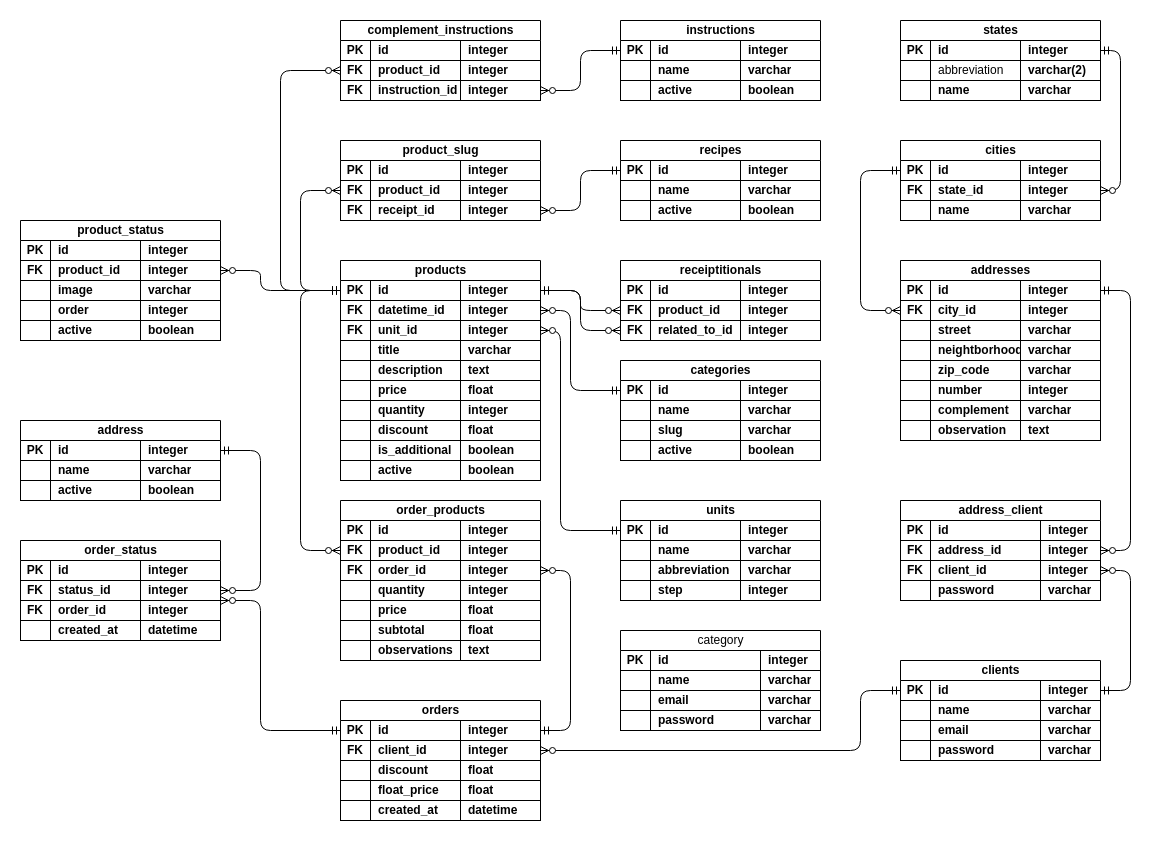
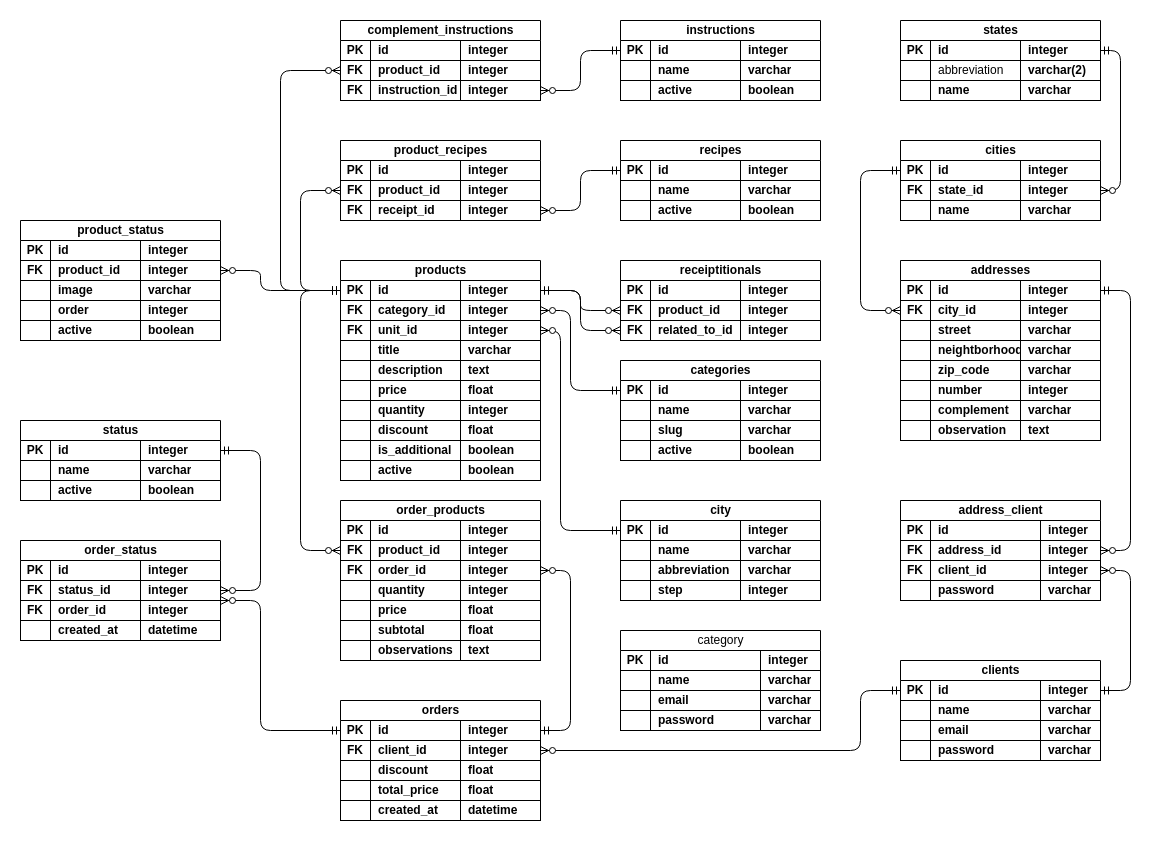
(441, 151) -> (441, 151)
(412, 311) -> (414, 311)
(121, 431) -> (121, 431)
(721, 511) -> (721, 511)
(412, 791) -> (412, 791)
